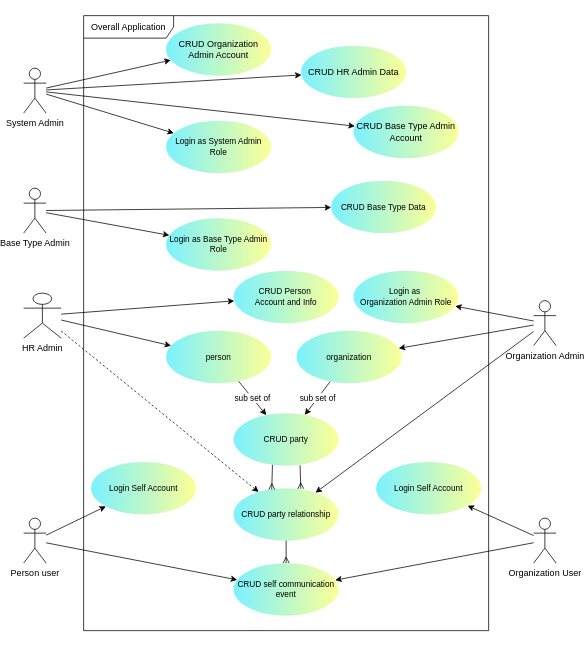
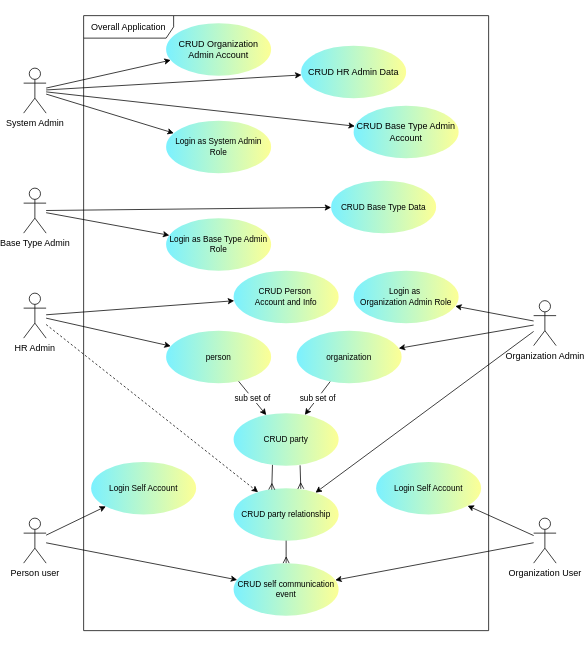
(42, 315) -> (35, 315)
